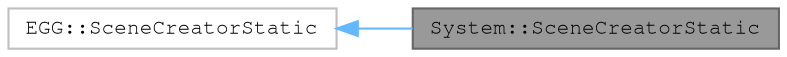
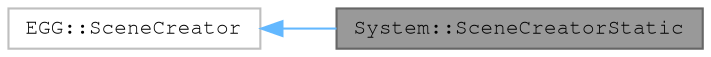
(173, 29) -> (134, 29)
